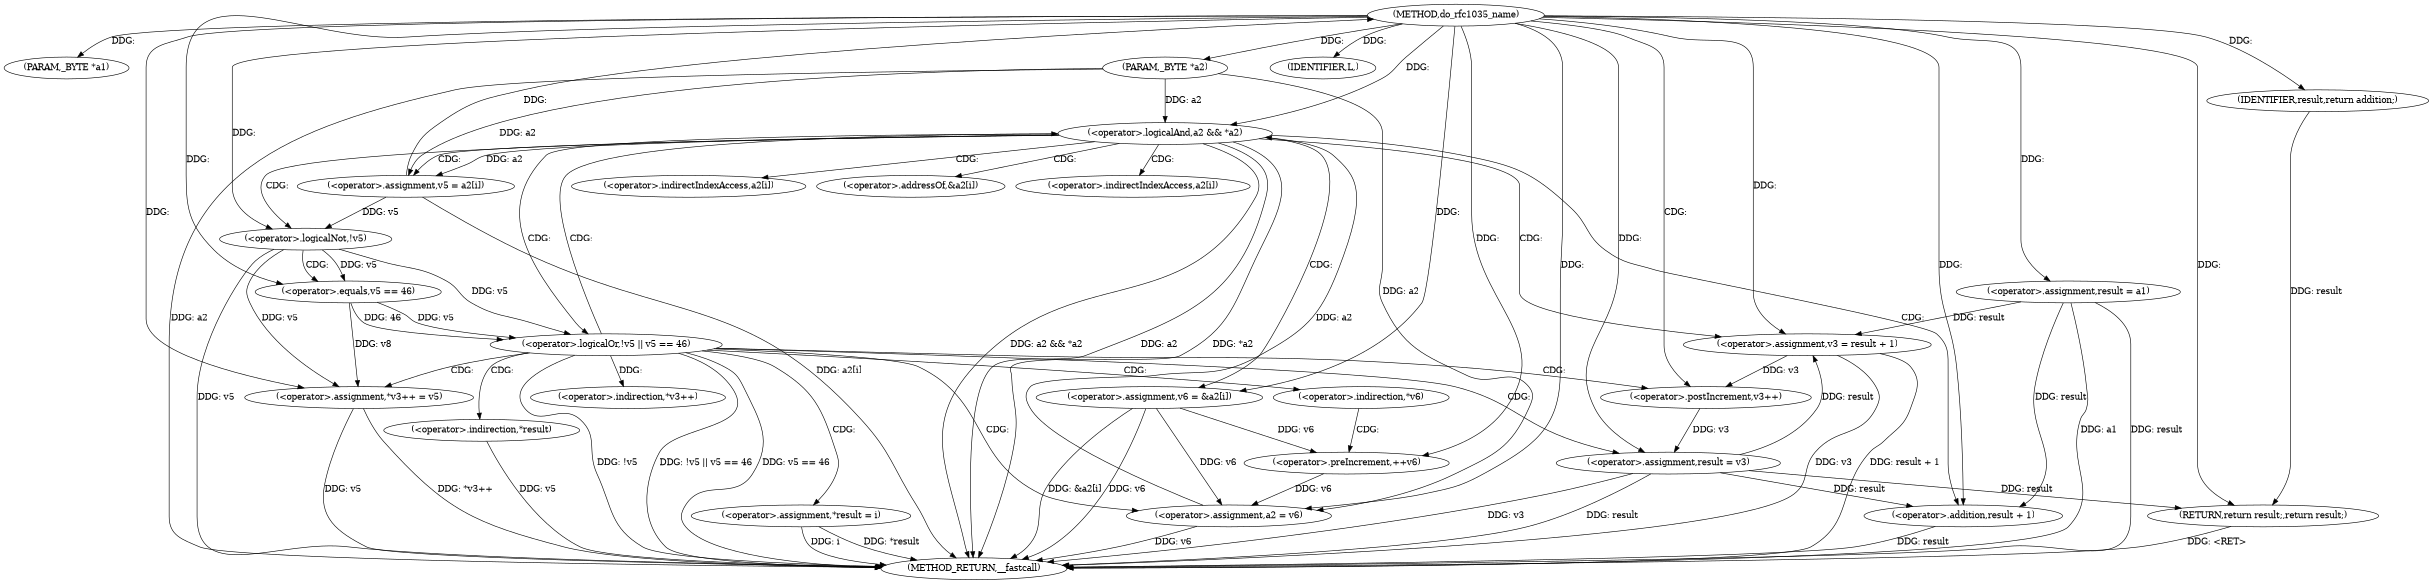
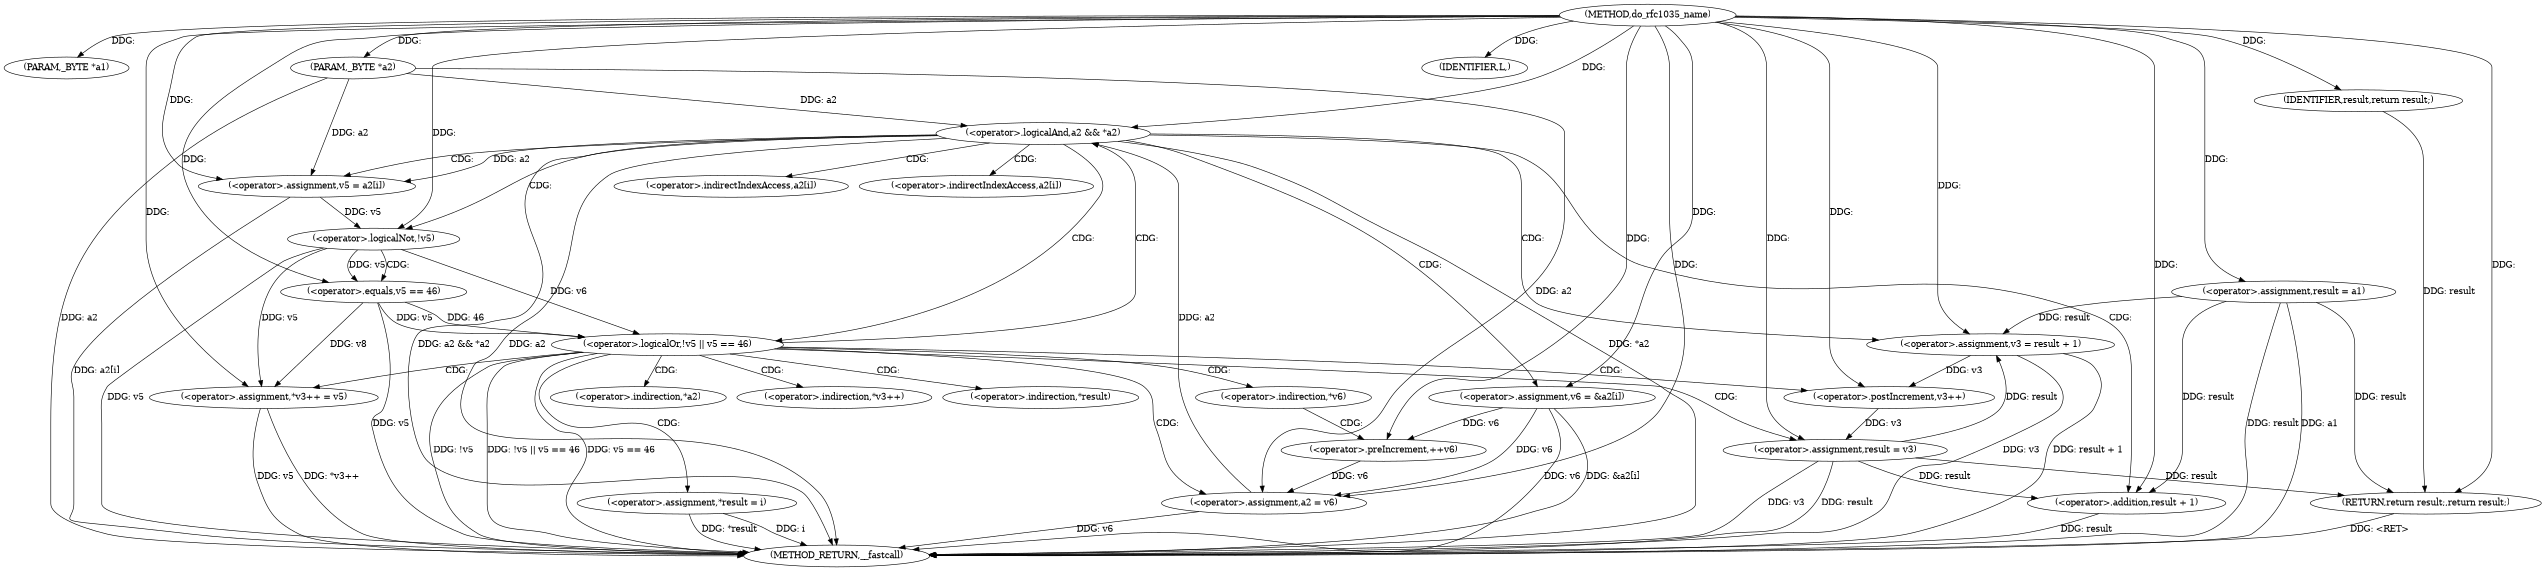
(867, 49) -> (786, 20)
(2318, 101) -> (2358, 101)
(911, 186) -> none
(1677, 213) -> (1843, 213)
(490, 292) -> (569, 292)
(632, 371) -> (774, 371)
none -> (2355, 394)
none -> (638, 398)
(571, 541) -> (462, 534)
